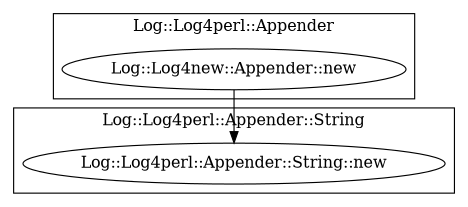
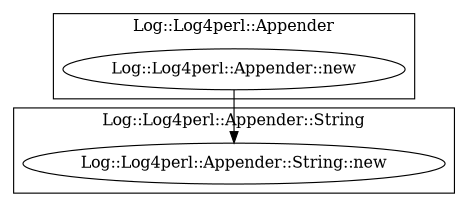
(234, 69) -> (234, 69)
